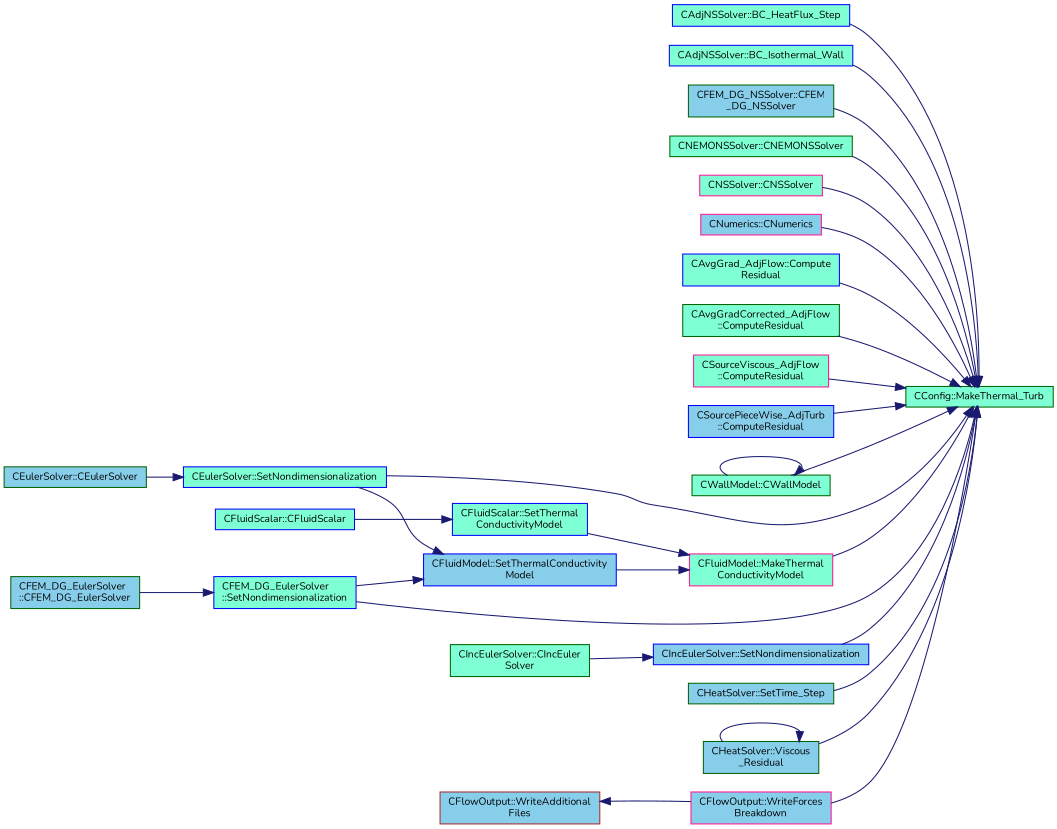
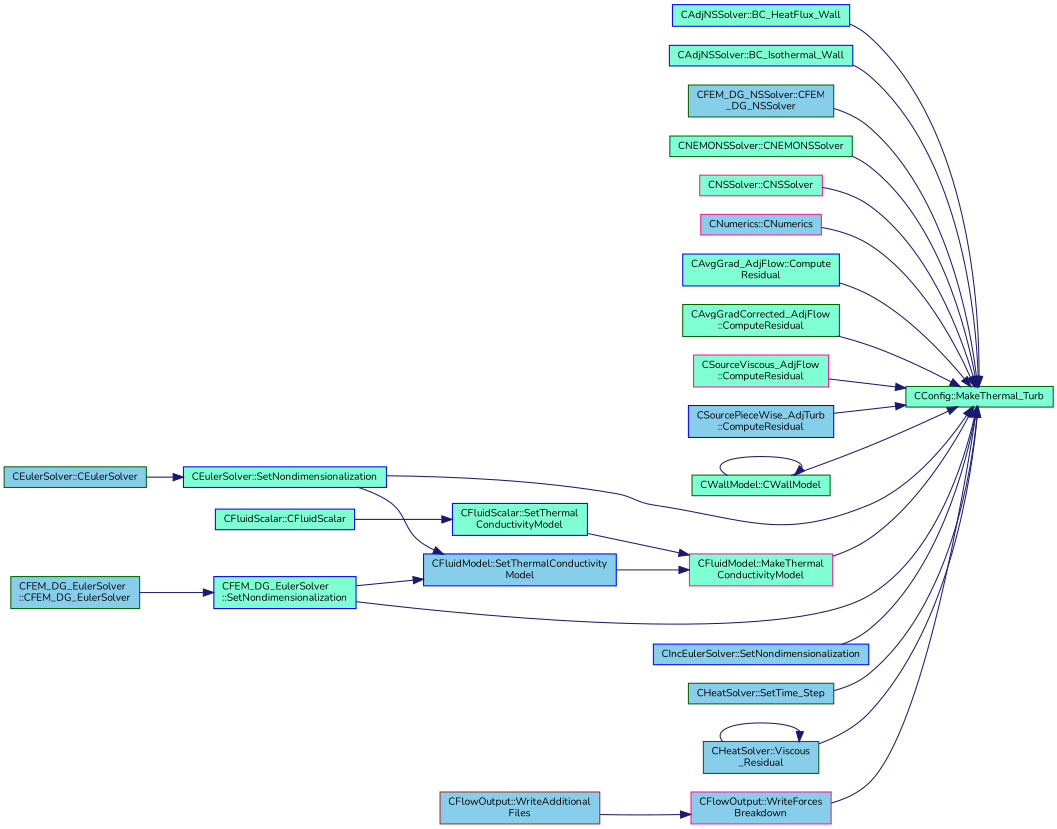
(761, 15) -> (761, 15)
(520, 661) -> none
(651, 801) -> (640, 815)
